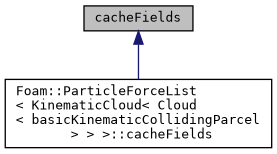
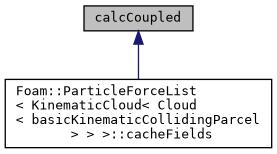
(138, 18) -> (138, 18)
